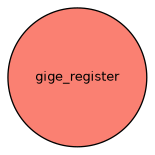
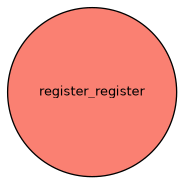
(77, 77) -> (92, 92)
